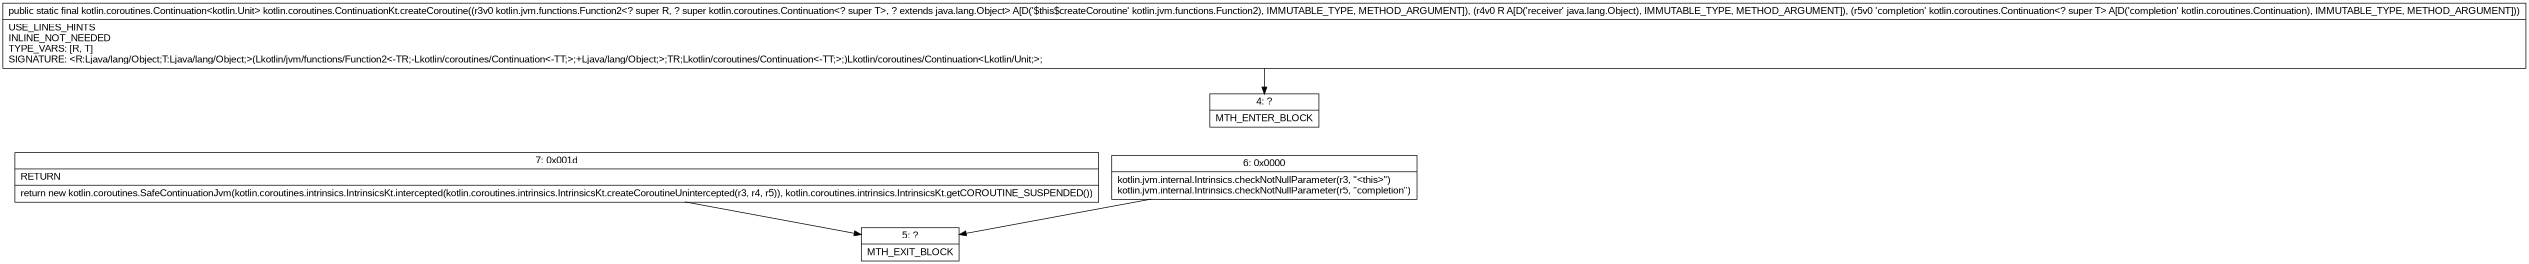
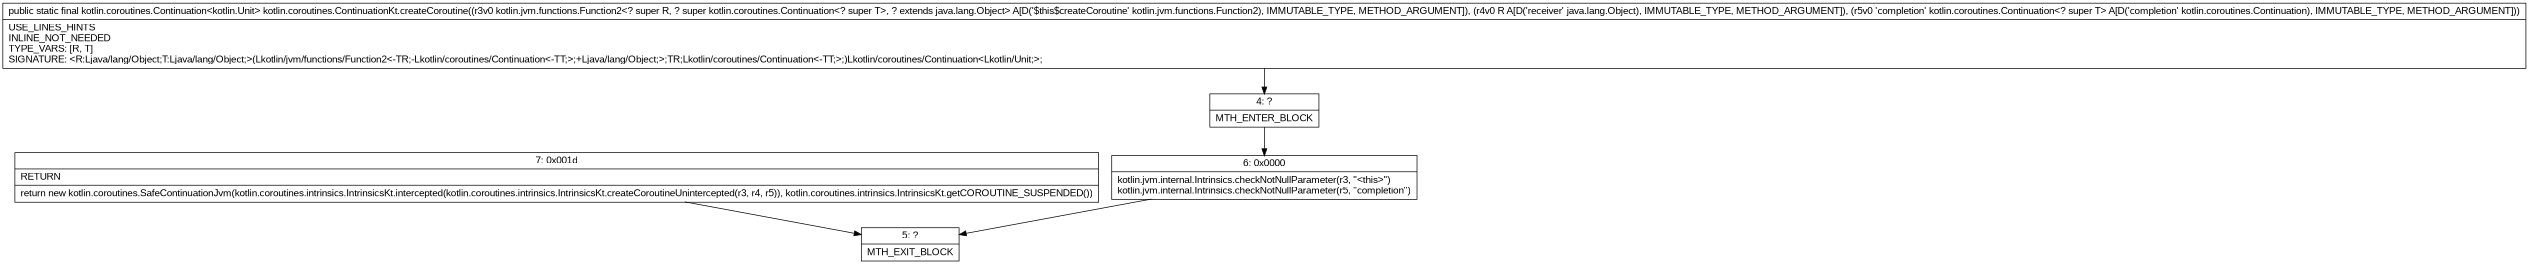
none -> (1264, 138)
